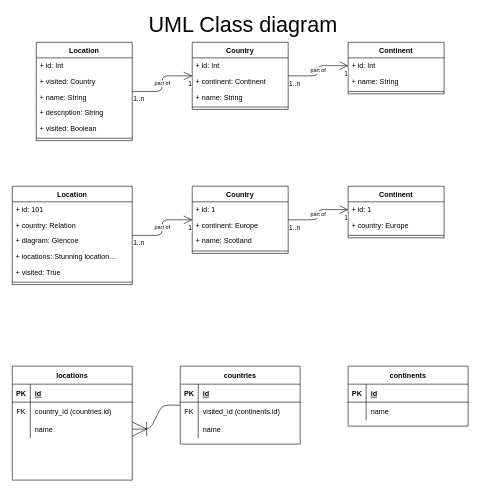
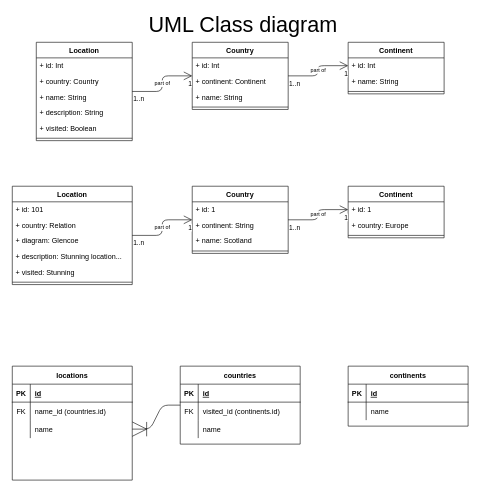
(71, 82) -> (73, 82)
(230, 226) -> (229, 226)
(71, 257) -> (75, 257)
(41, 272) -> (48, 272)
(81, 412) -> (74, 412)
